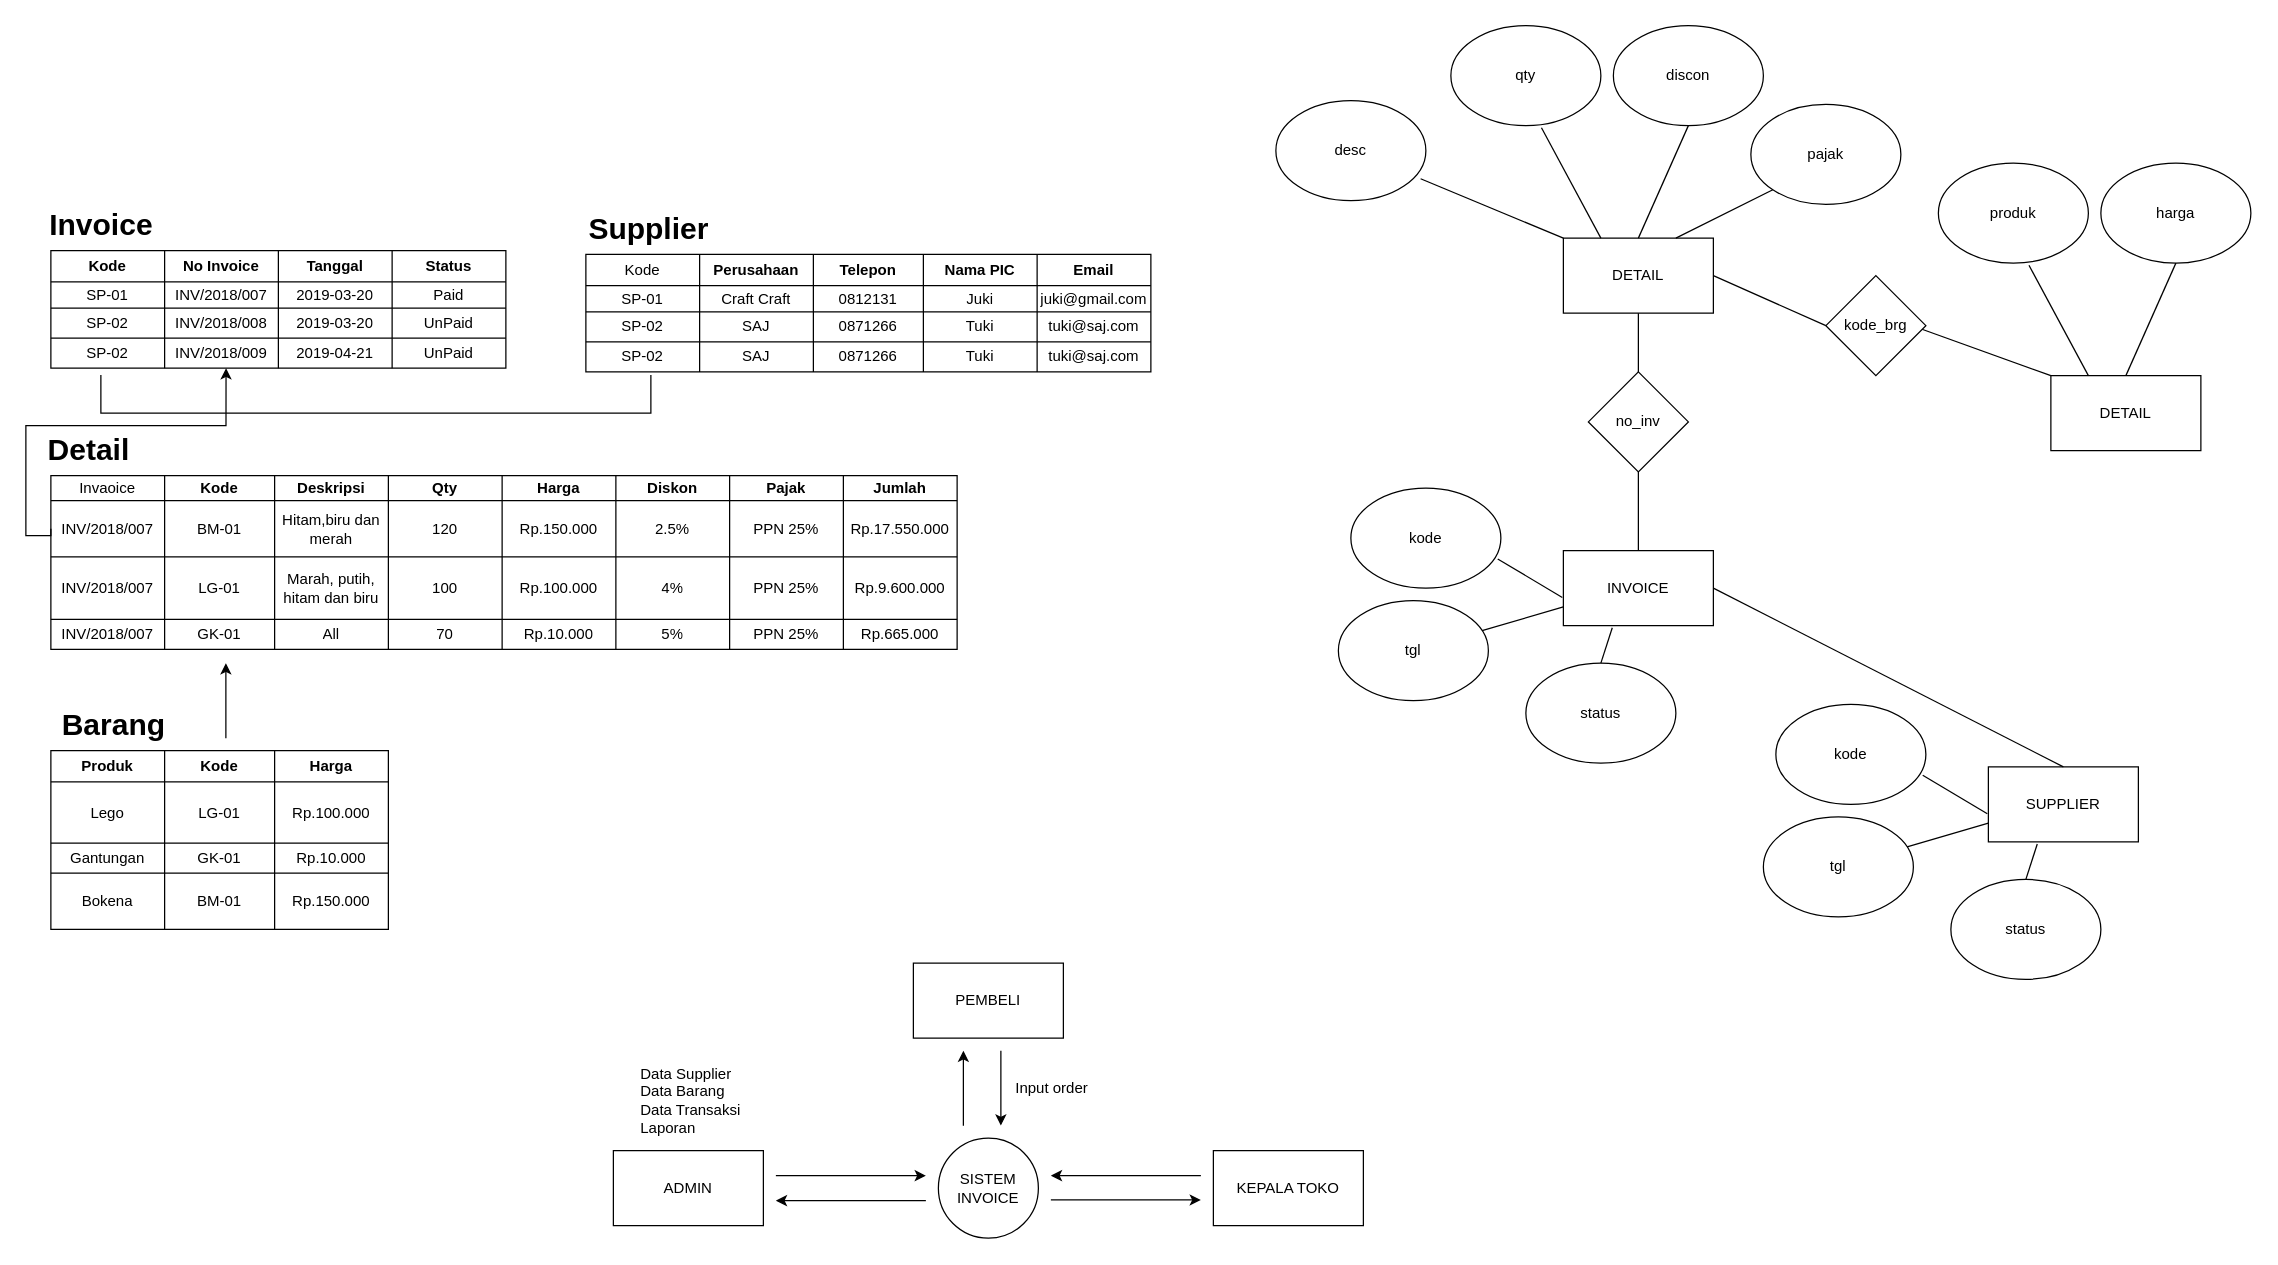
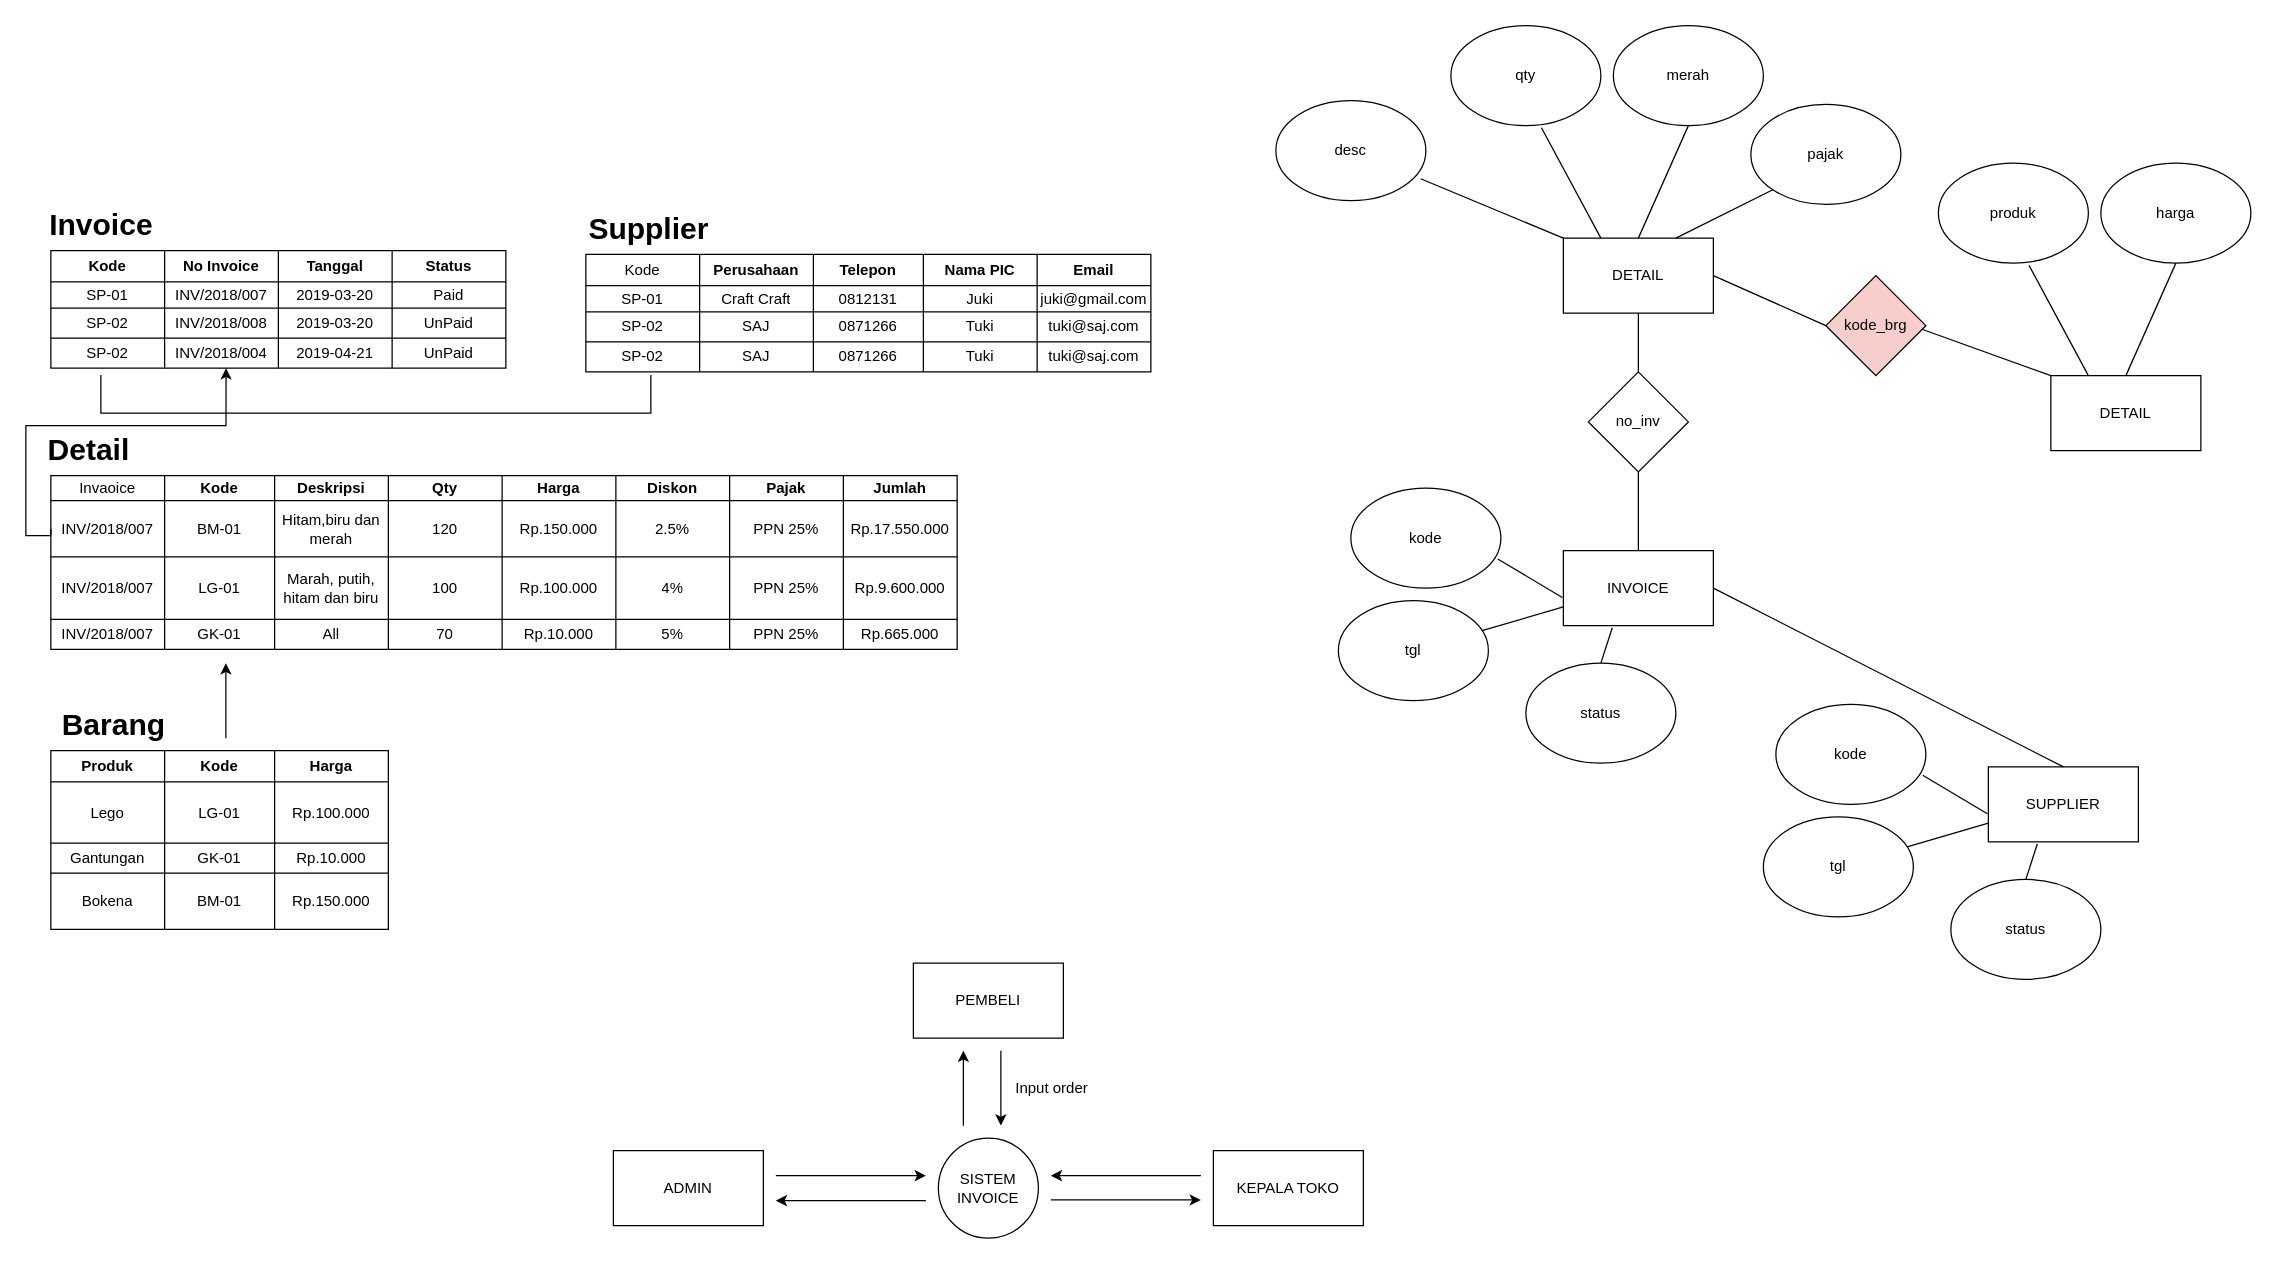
(1688, 76) -> (1688, 76)
(1876, 326) -> (1876, 326)
(221, 353) -> (221, 353)
(701, 1101) -> none
